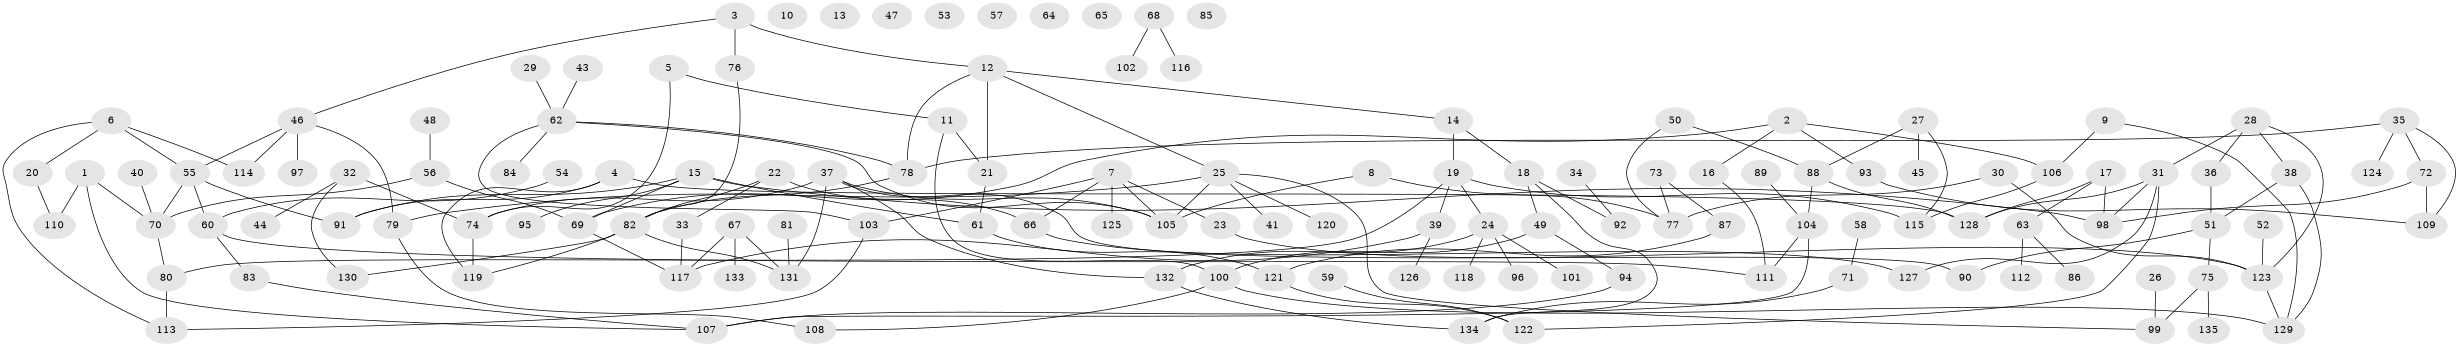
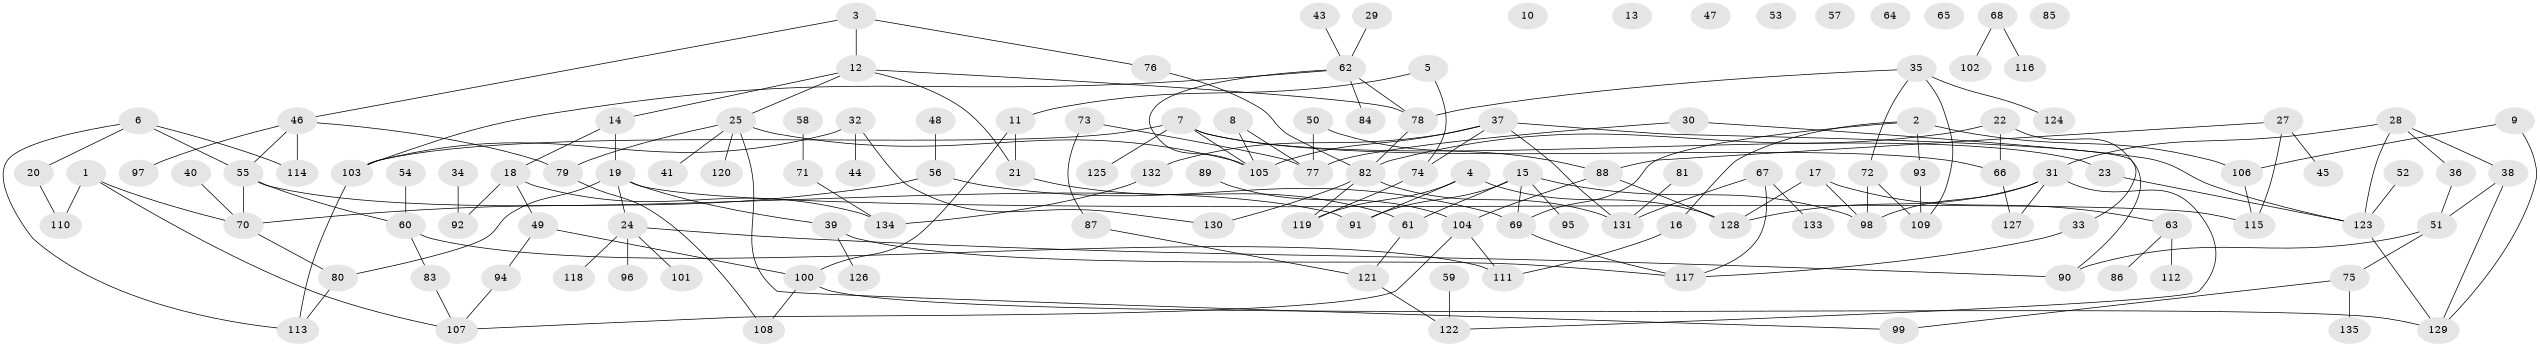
(403, 196) -> (604, 148)
(1327, 252) -> (1346, 256)
(2156, 278) -> none
